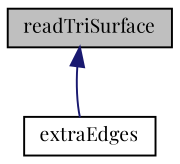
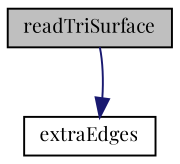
(77, 92) -> (103, 73)
